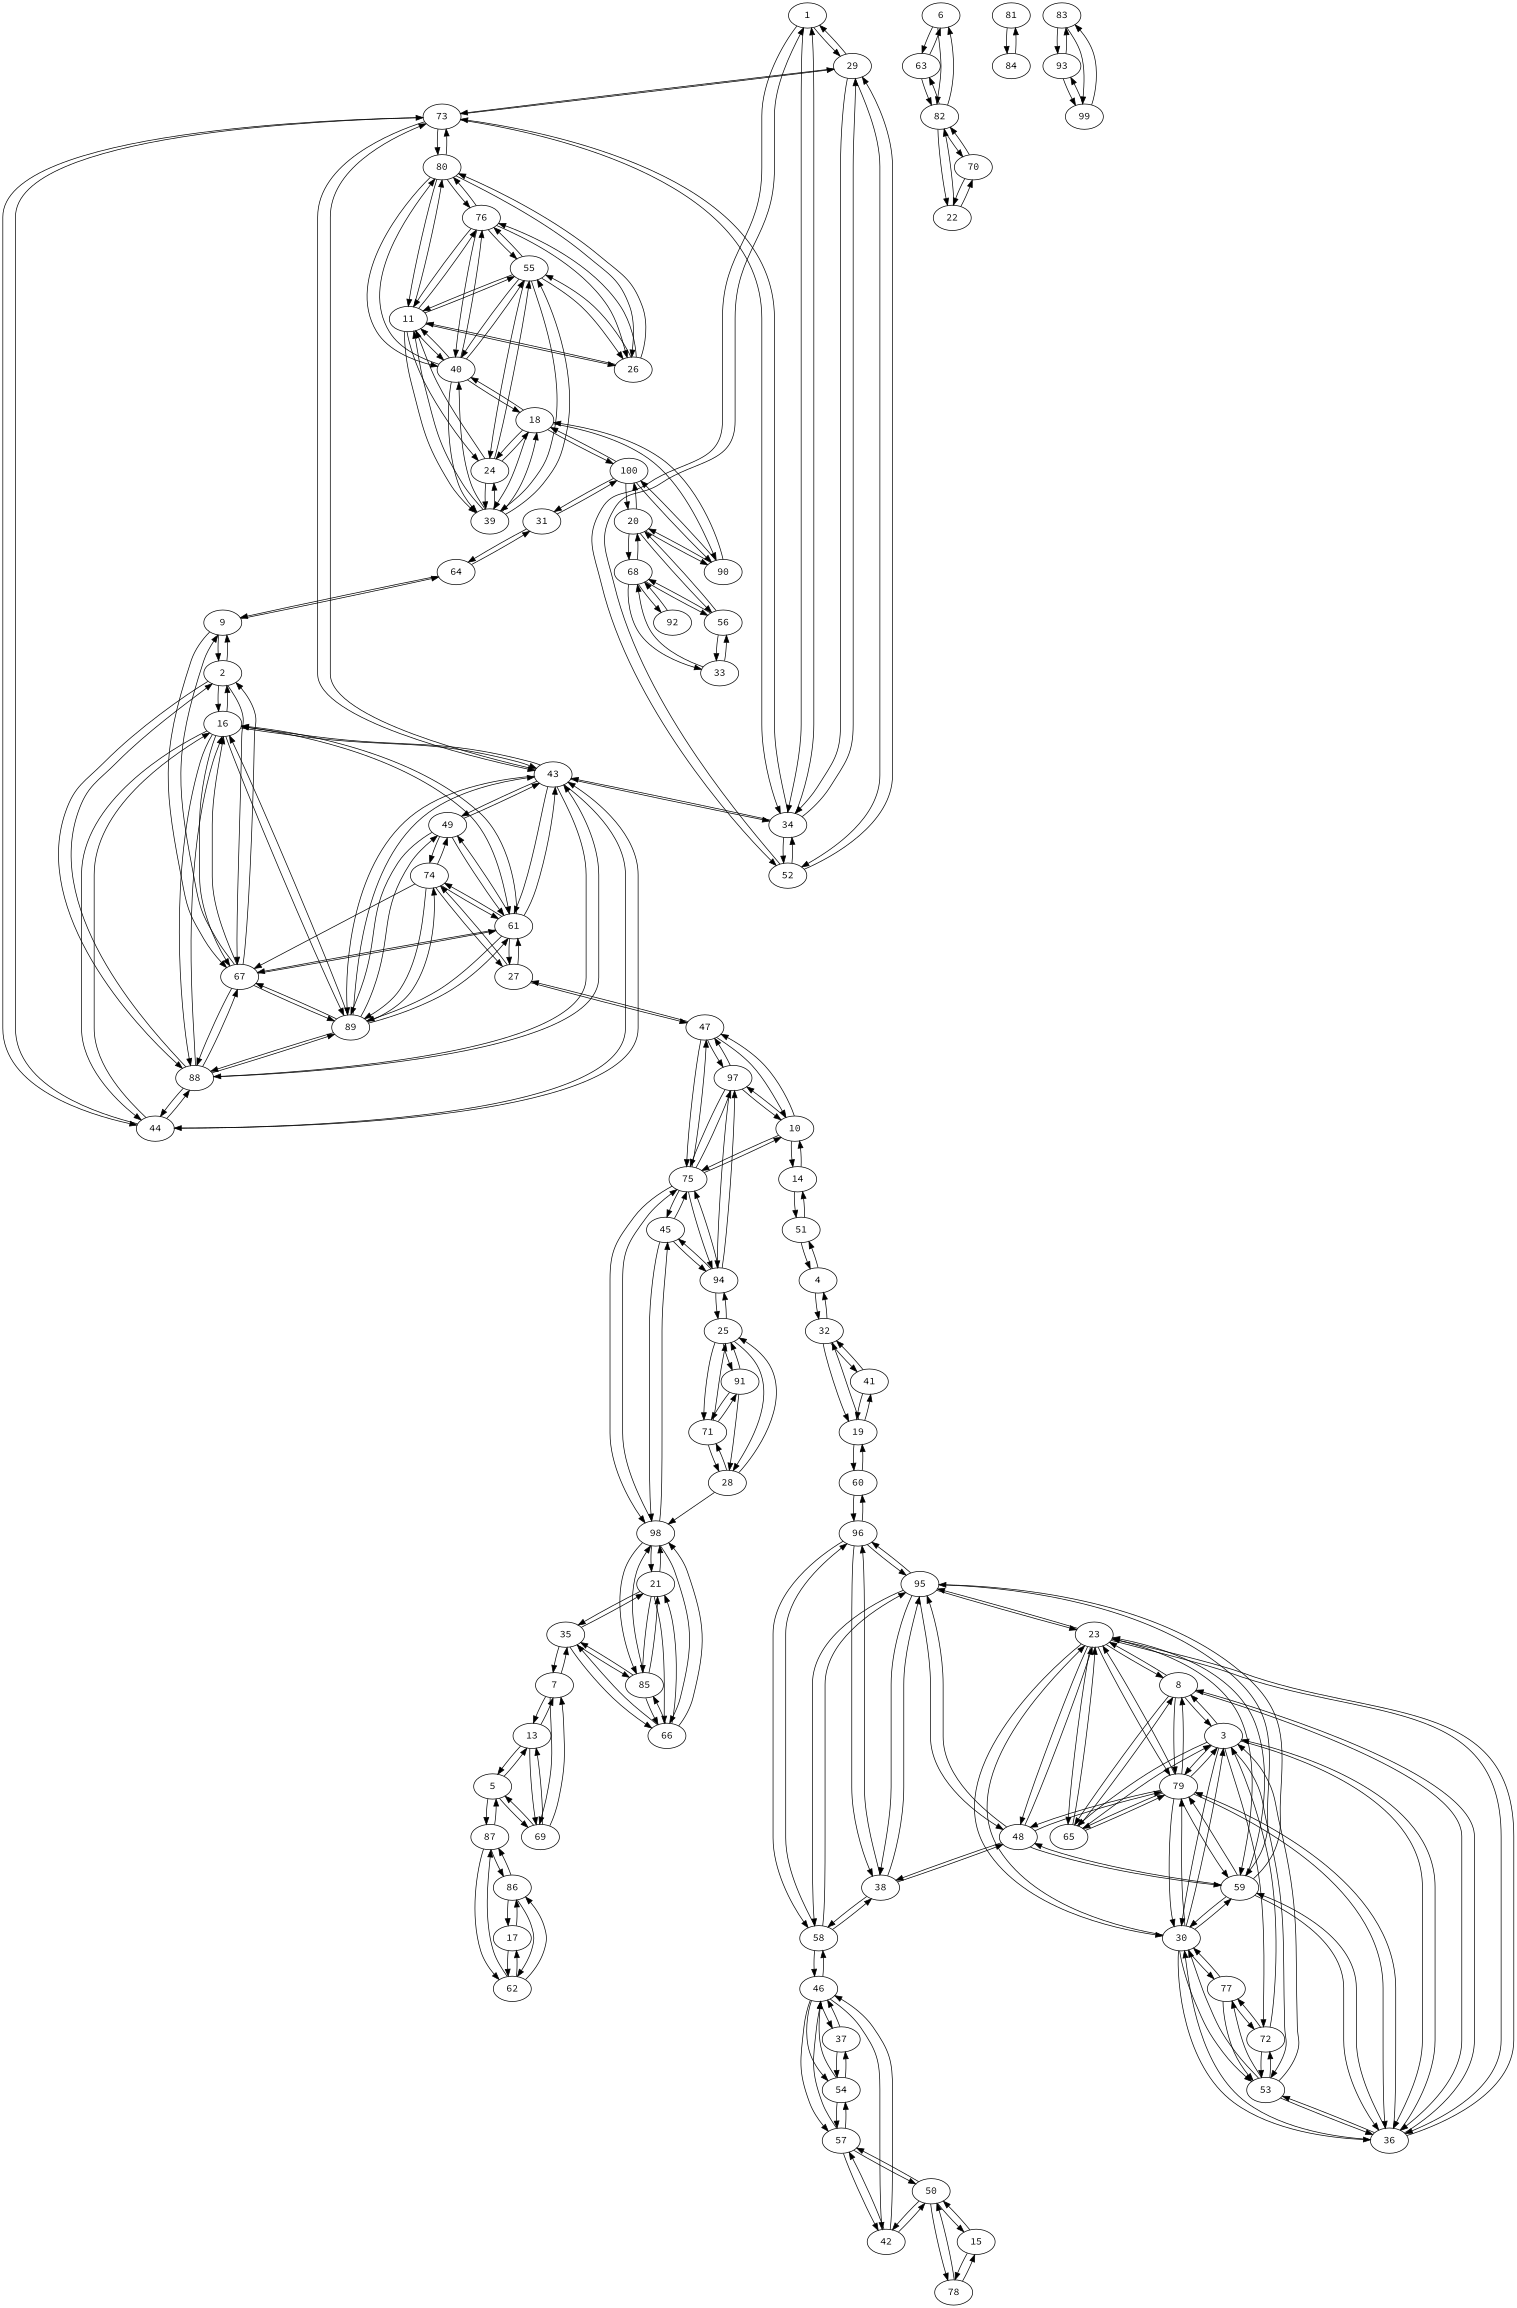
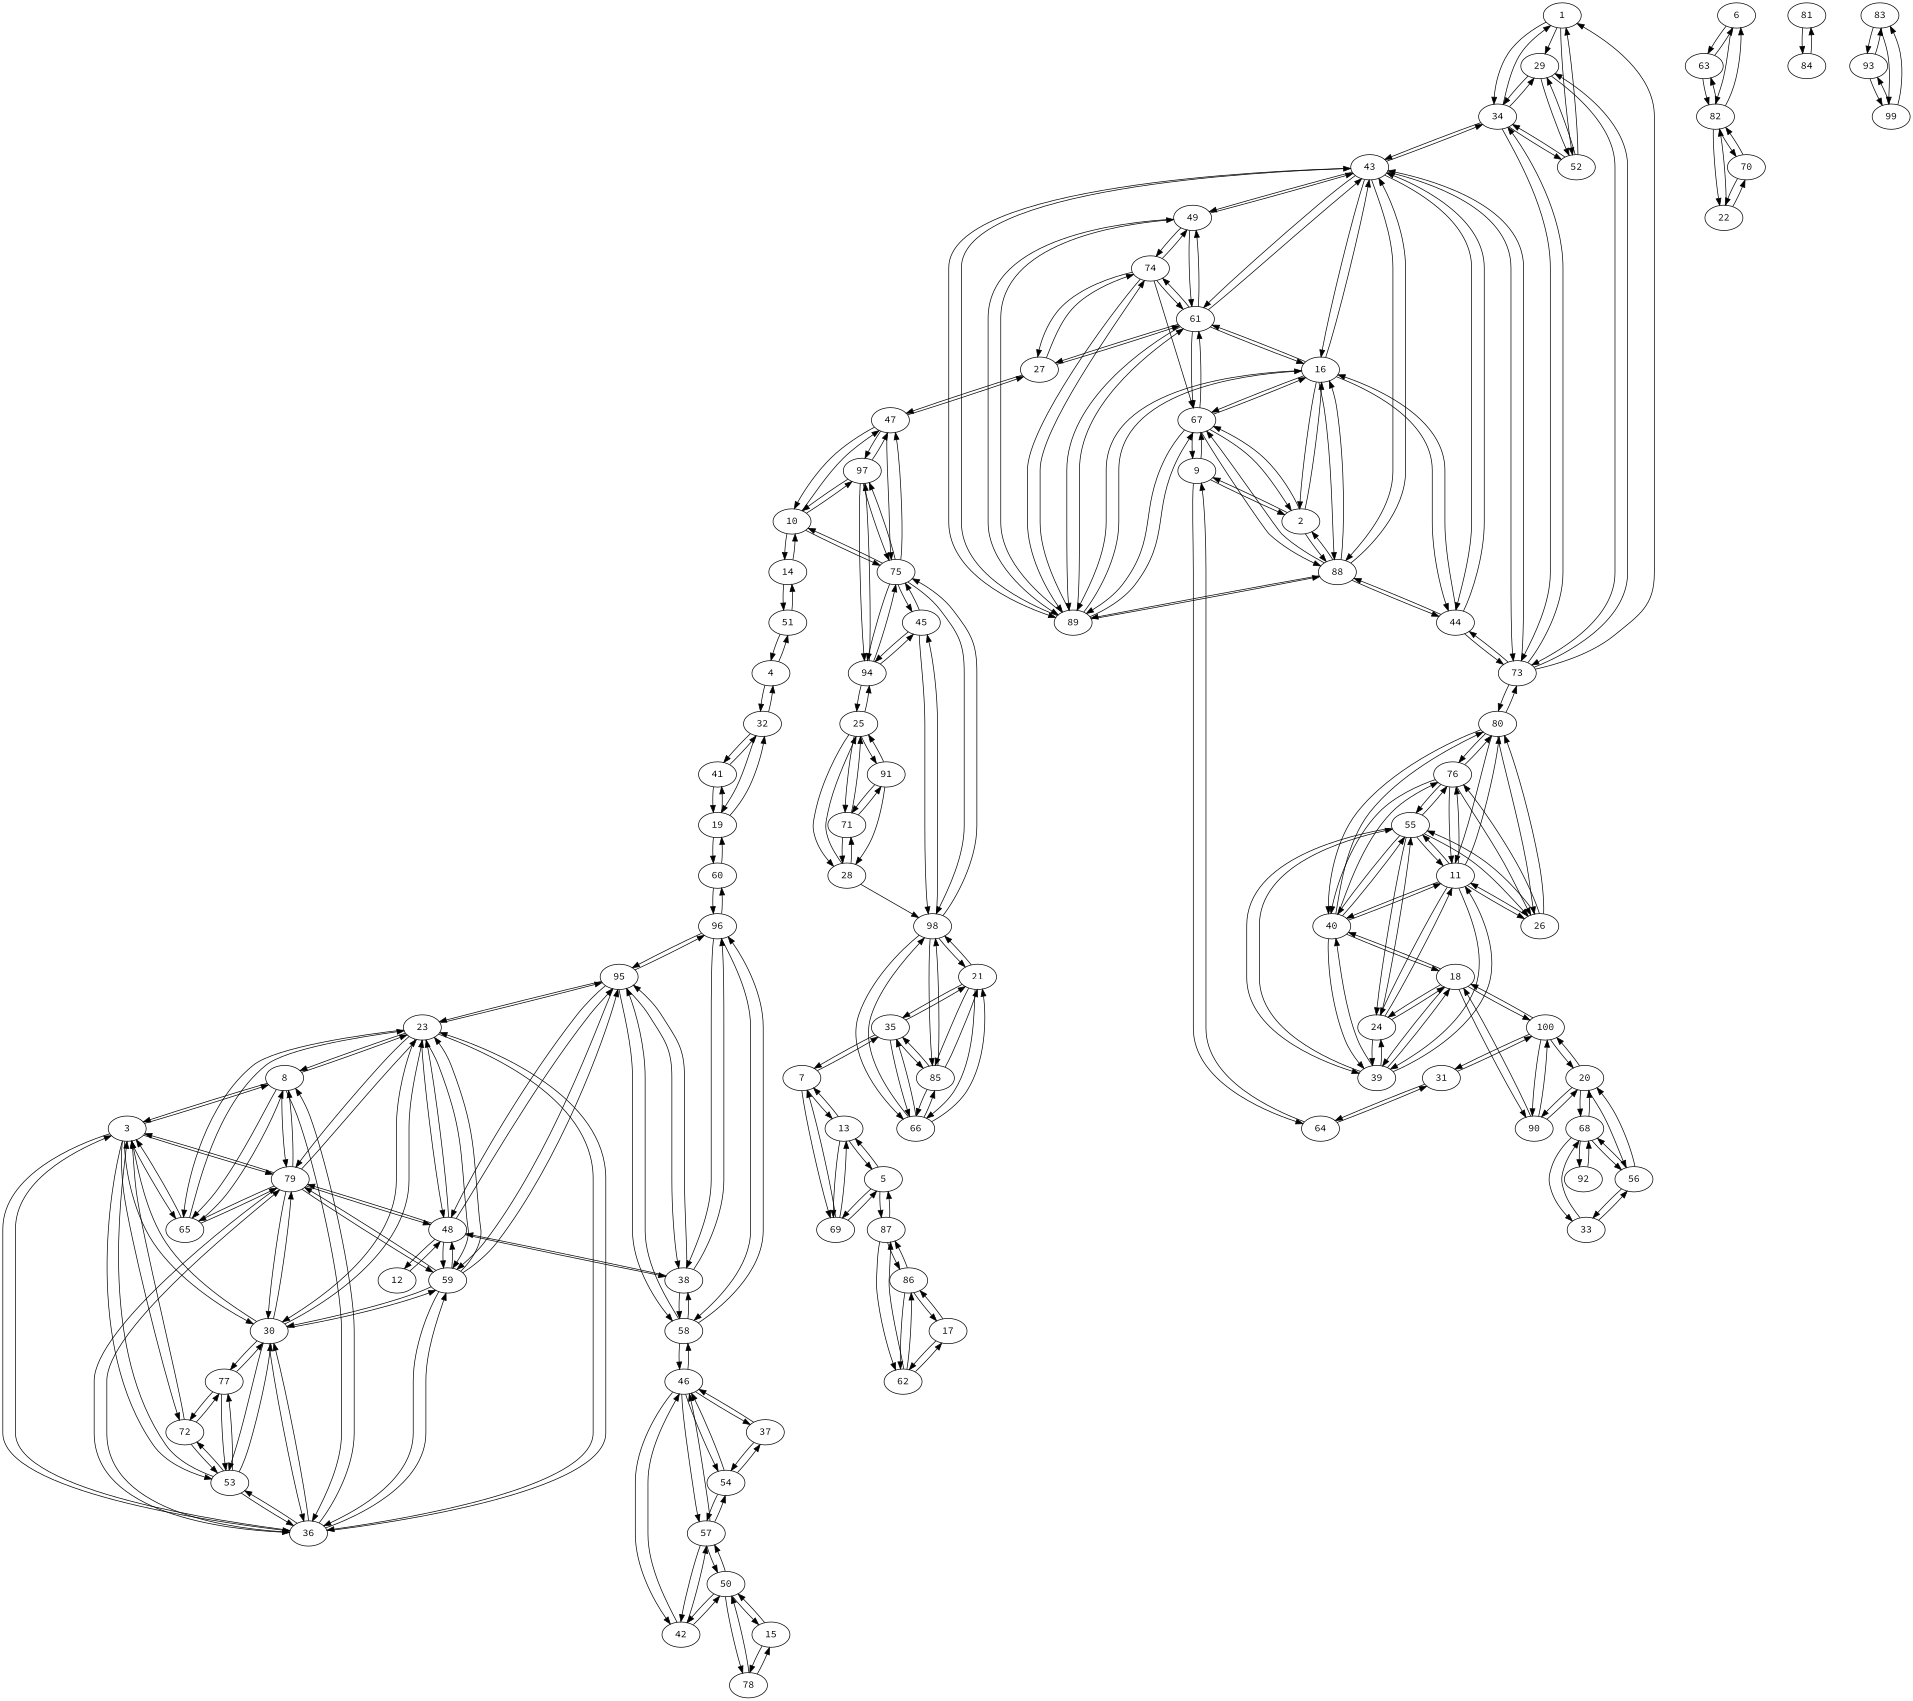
(836, 42) -> (1654, 367)
none -> (397, 1280)
